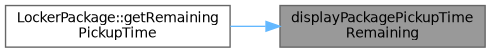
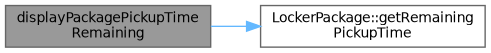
(248, 26) -> (229, 26)
